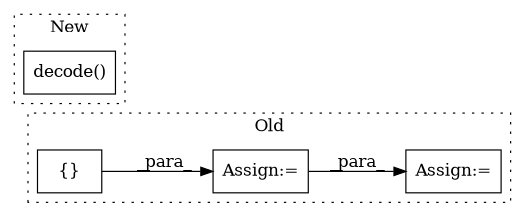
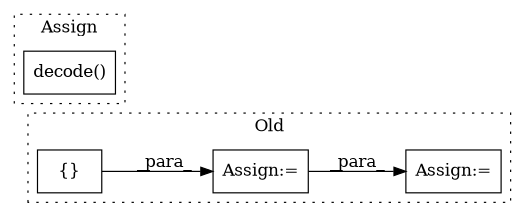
(70, 28) -> (70, 28)
